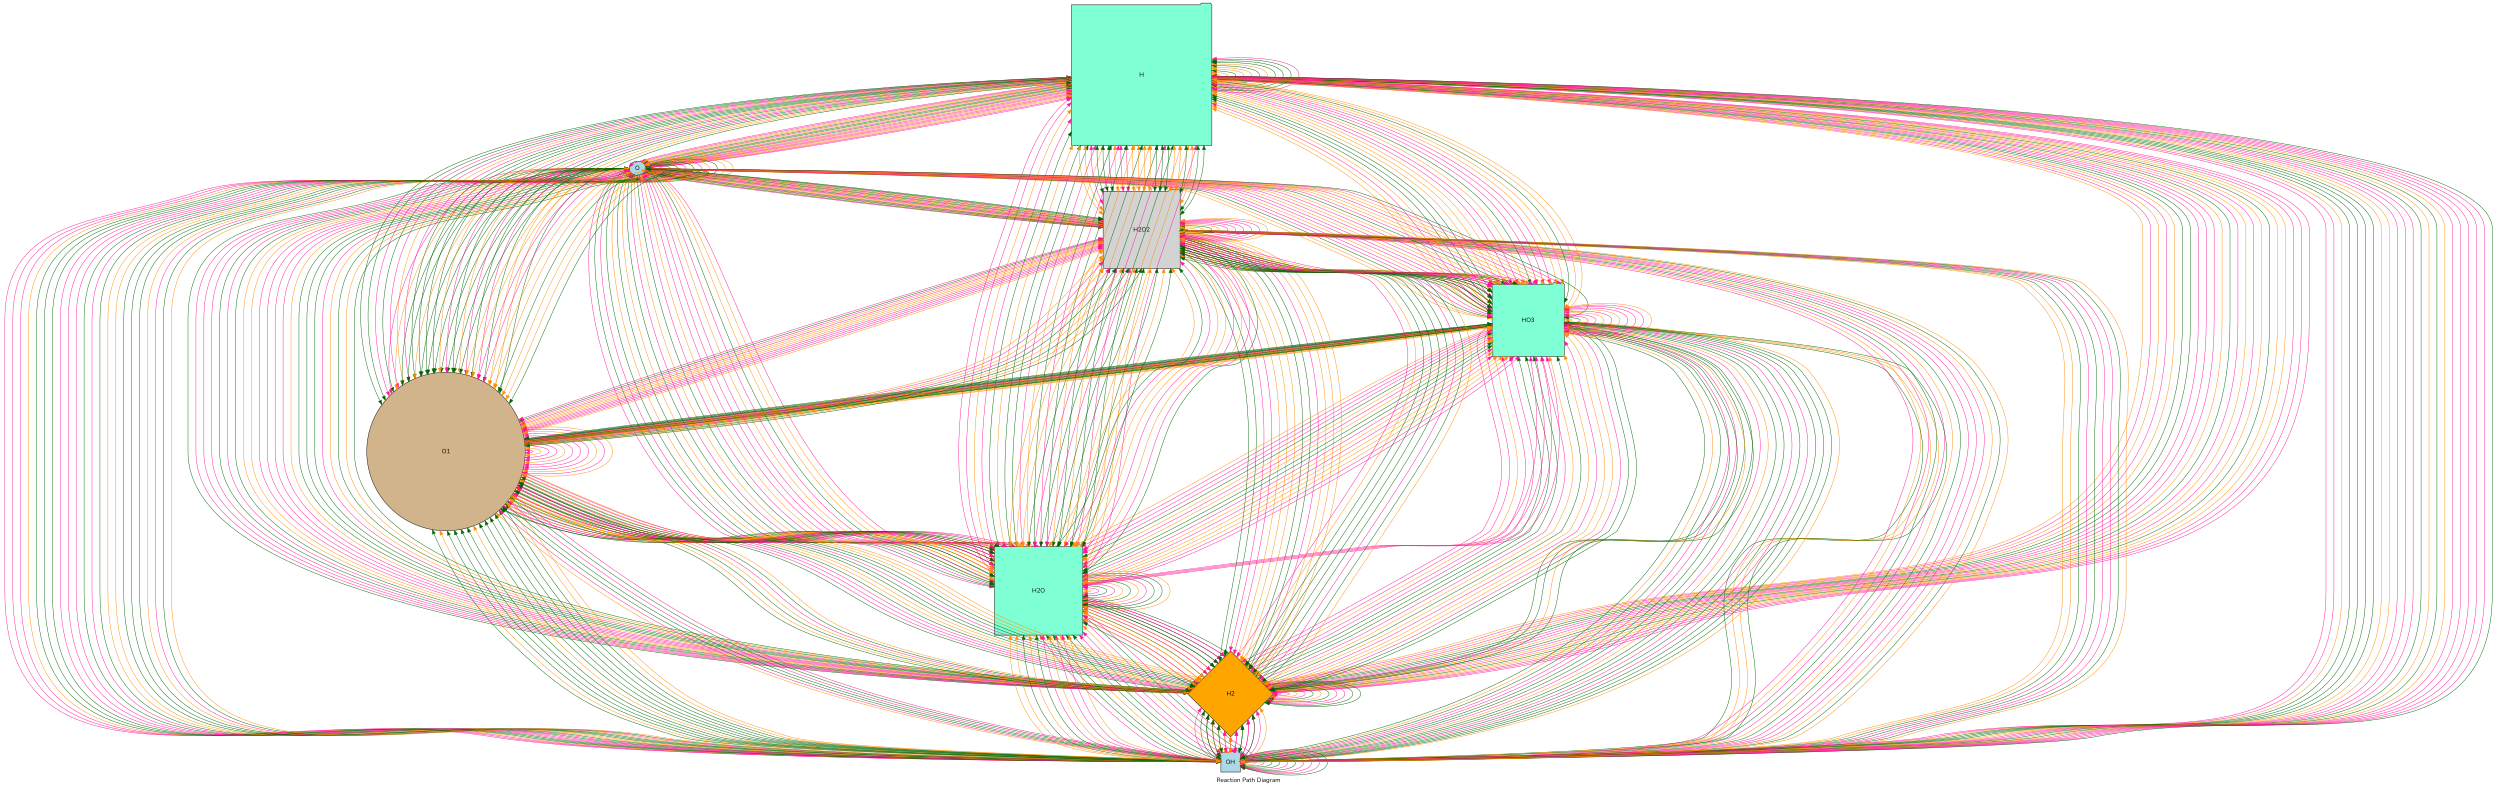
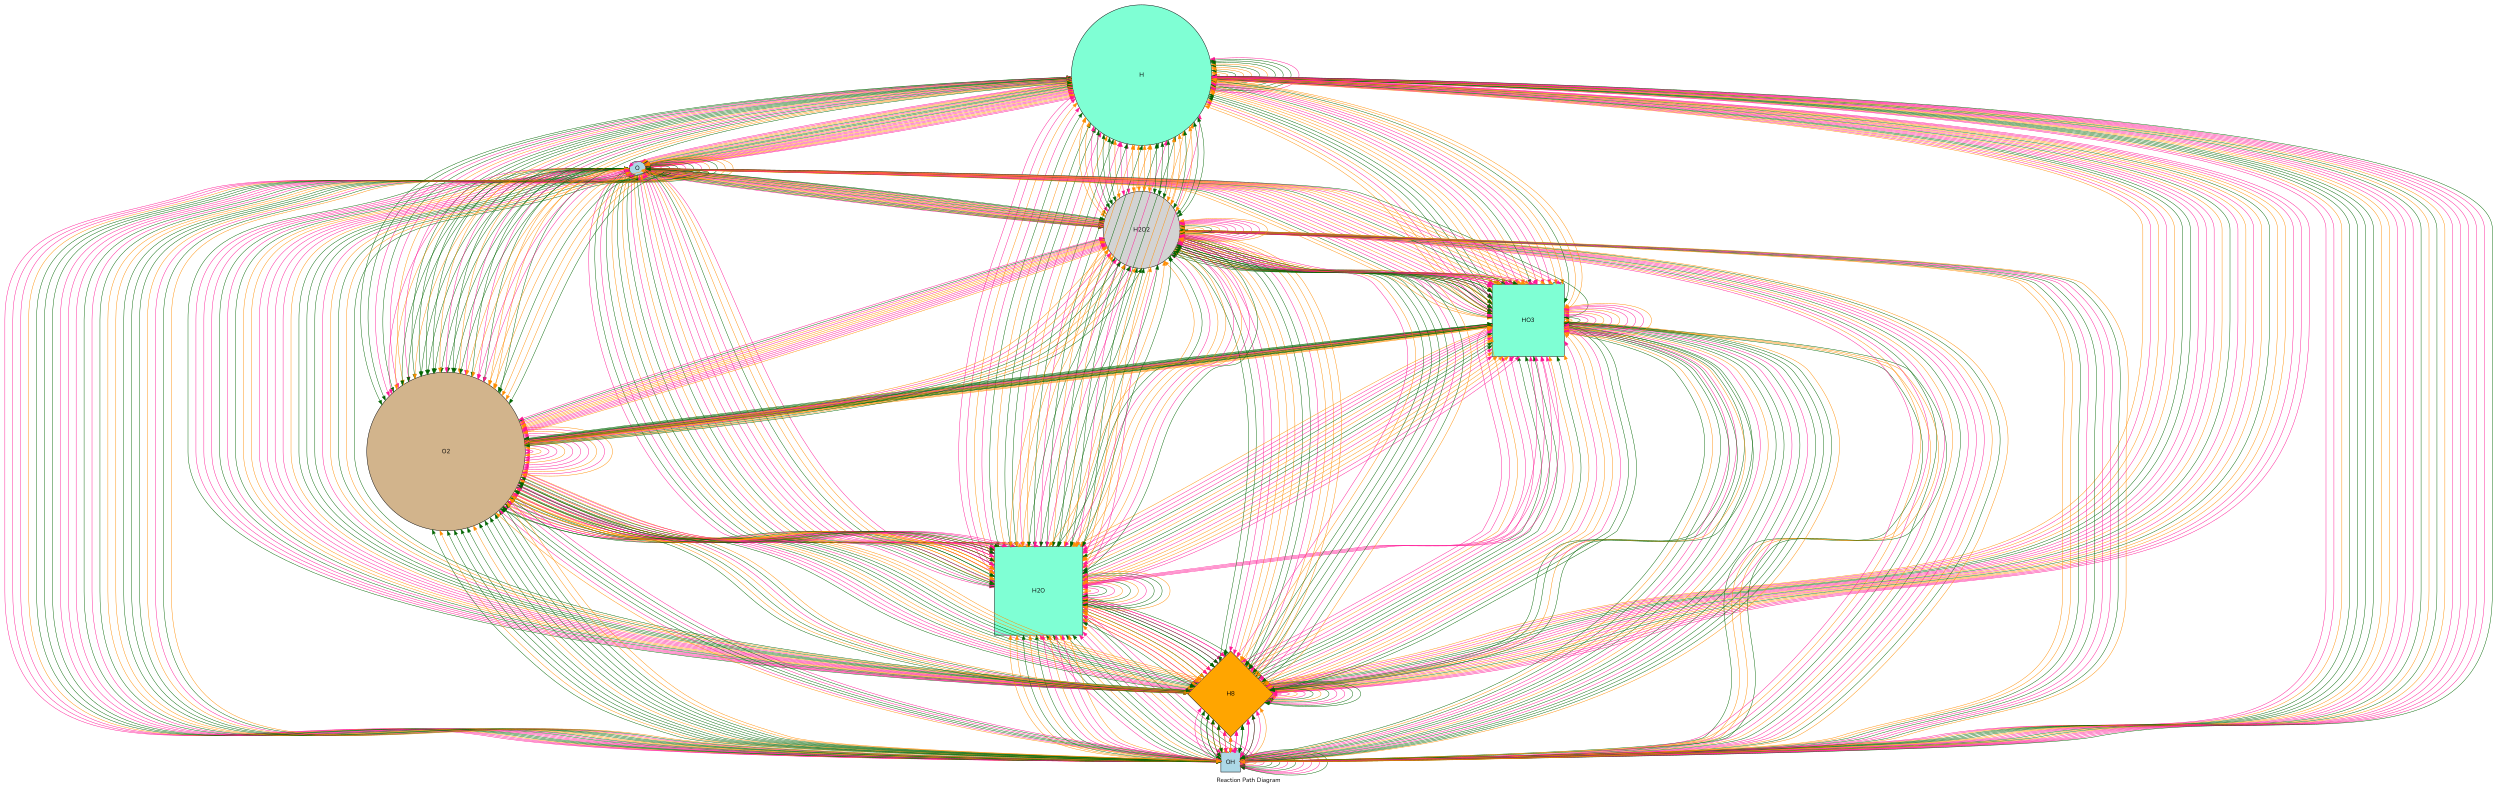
(1142, 75) -> (1142, 75)
(1142, 230) -> (1142, 230)
(446, 452) -> (446, 452)
(1231, 694) -> (1231, 694)
